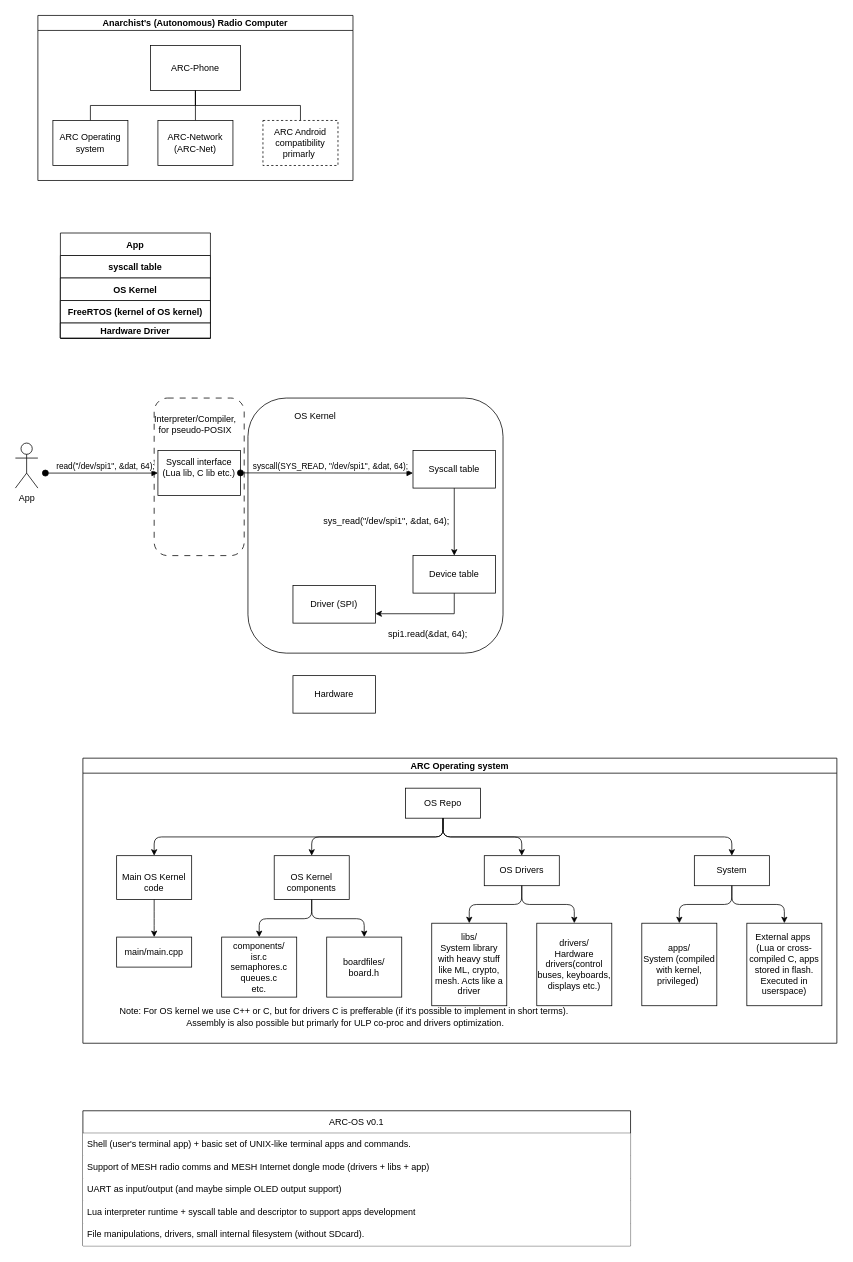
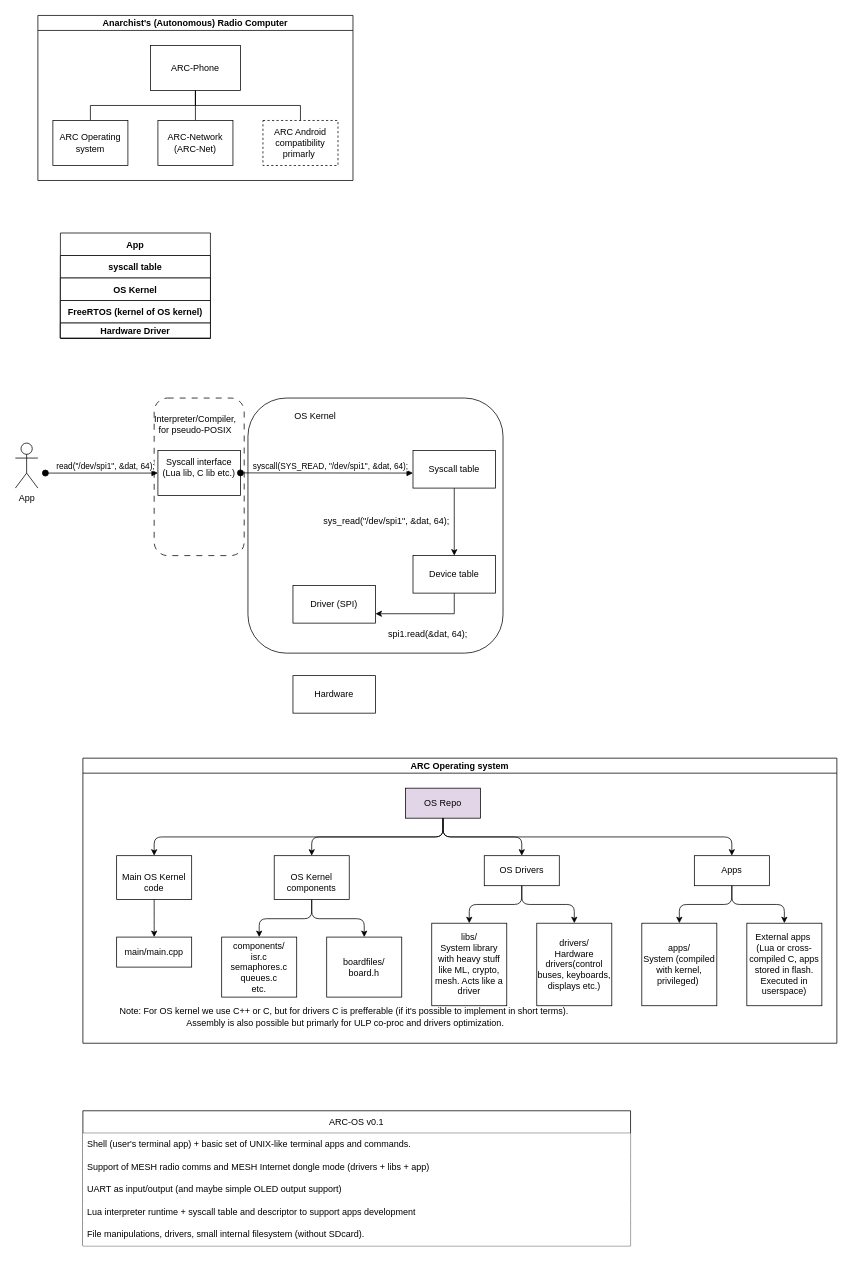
(443, 803) -> (443, 803)
(732, 870) -> (732, 870)
